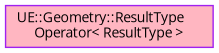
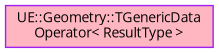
(109, 26) -> (109, 26)
